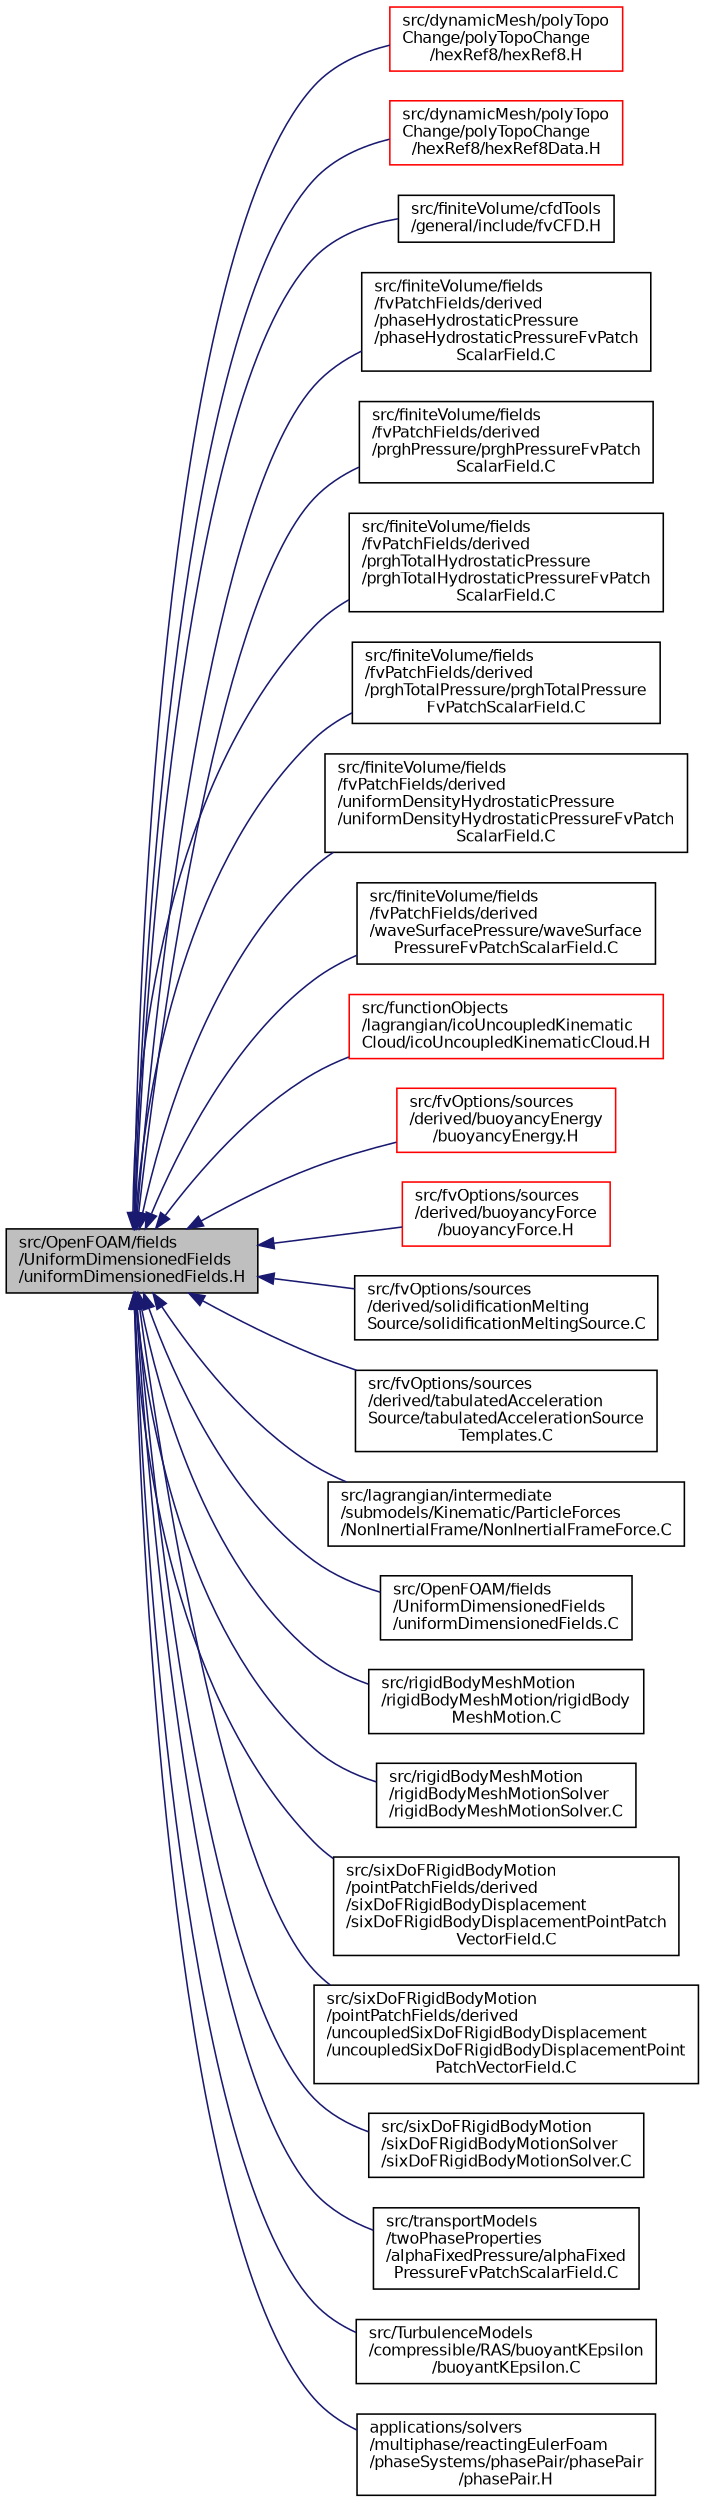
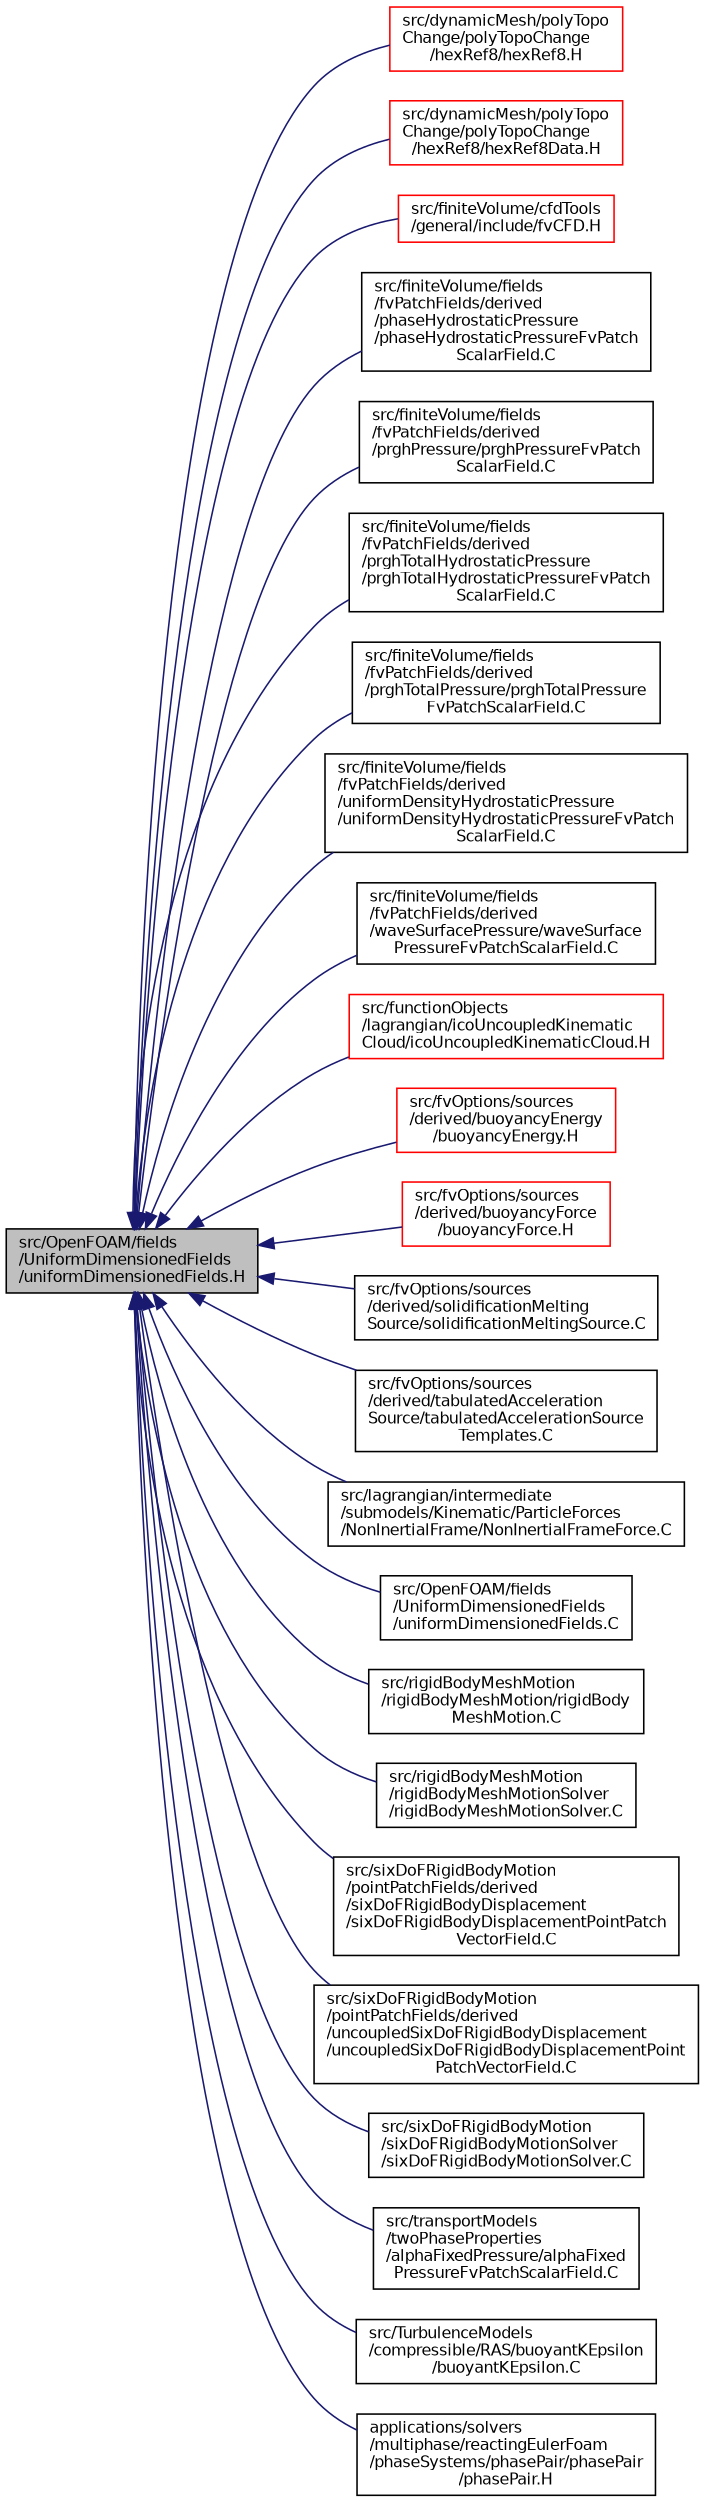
(506, 219) -> (506, 219)
